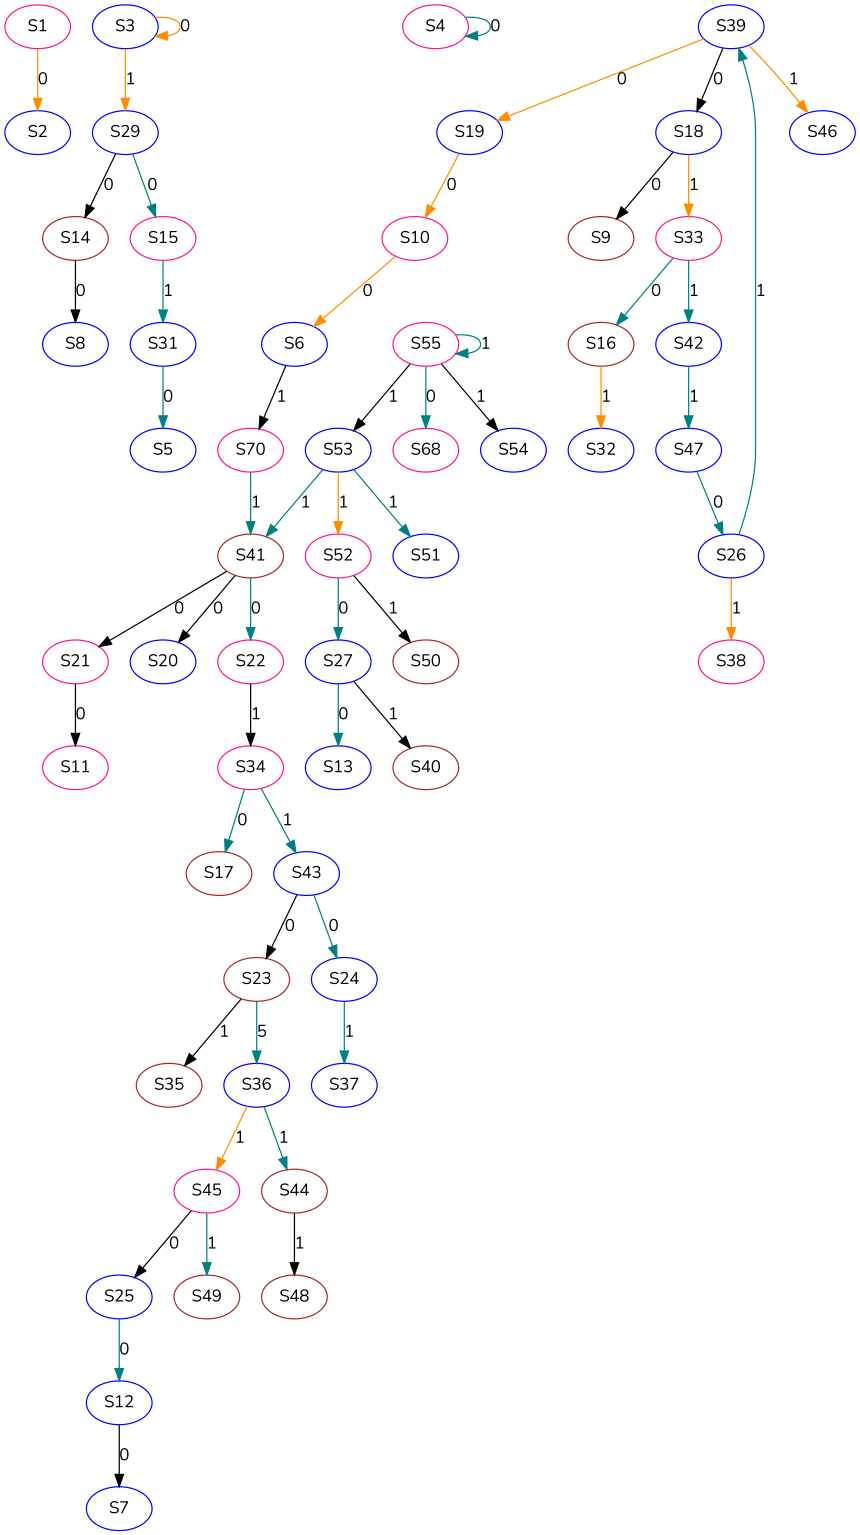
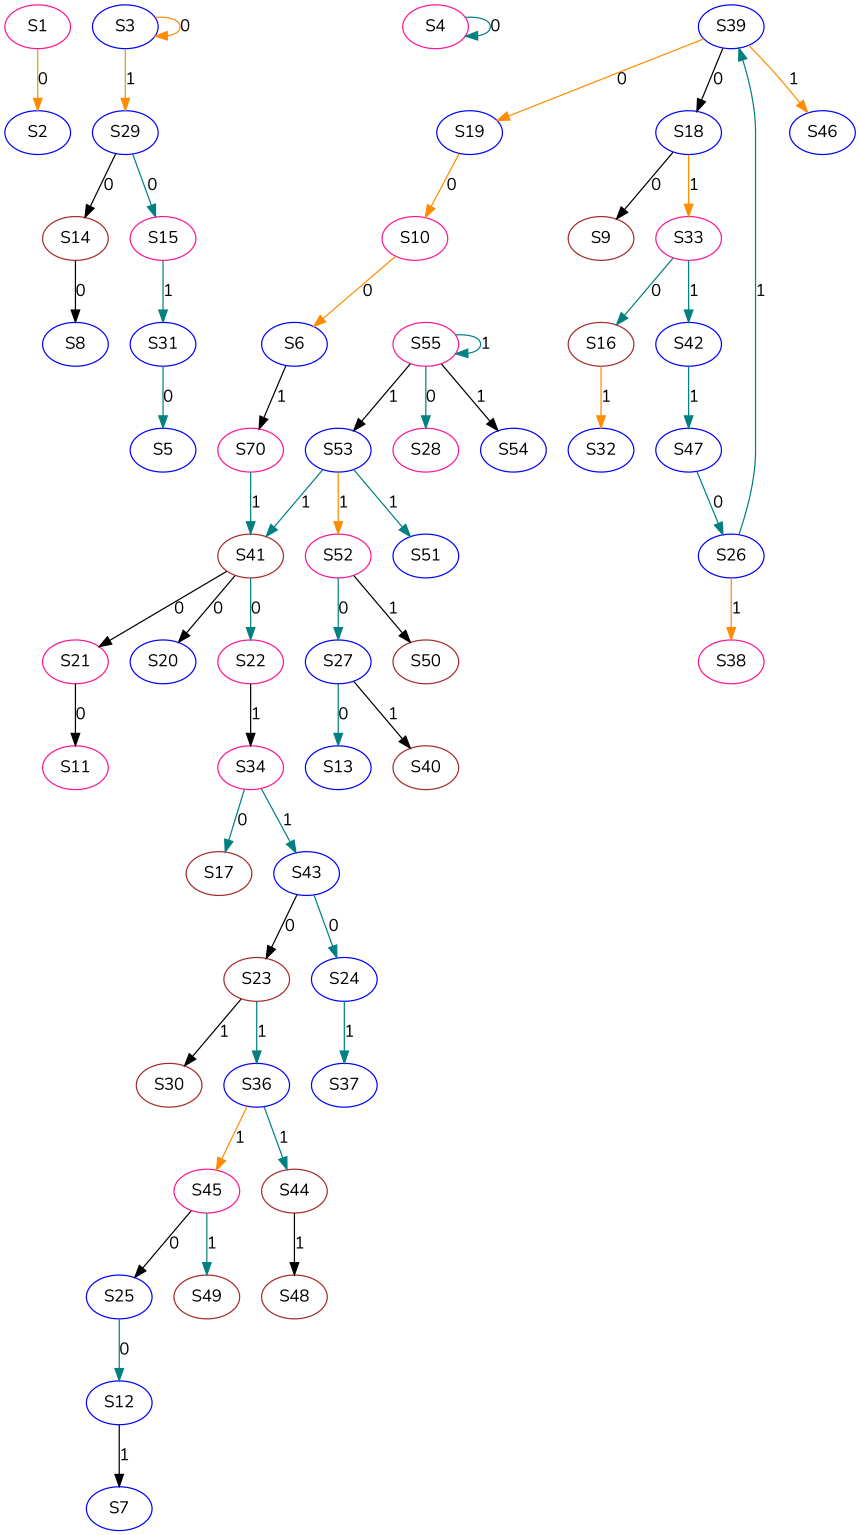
(426, 450) -> (426, 450)
(262, 1032) -> (262, 1032)
(169, 1085) -> (169, 1085)
(125, 1456) -> (125, 1456)
